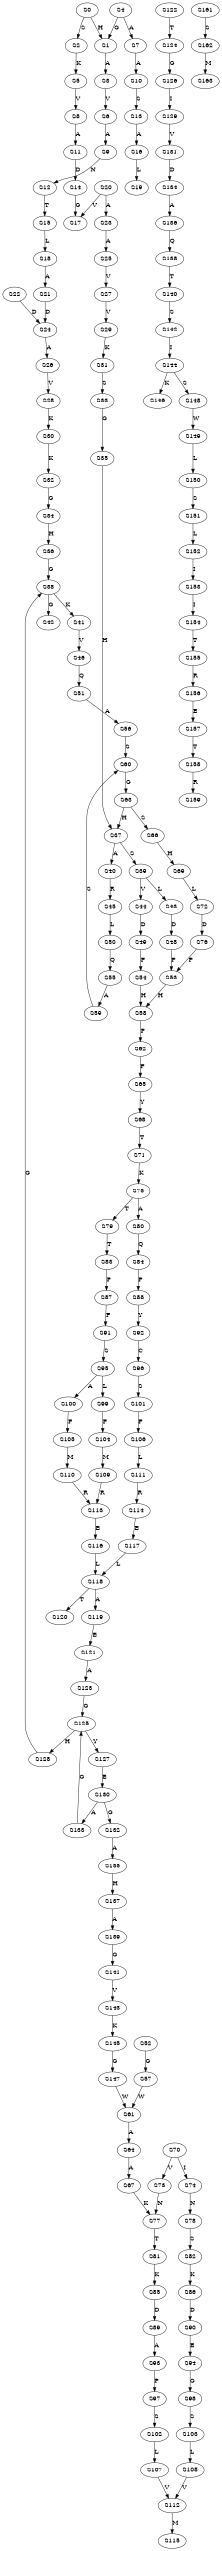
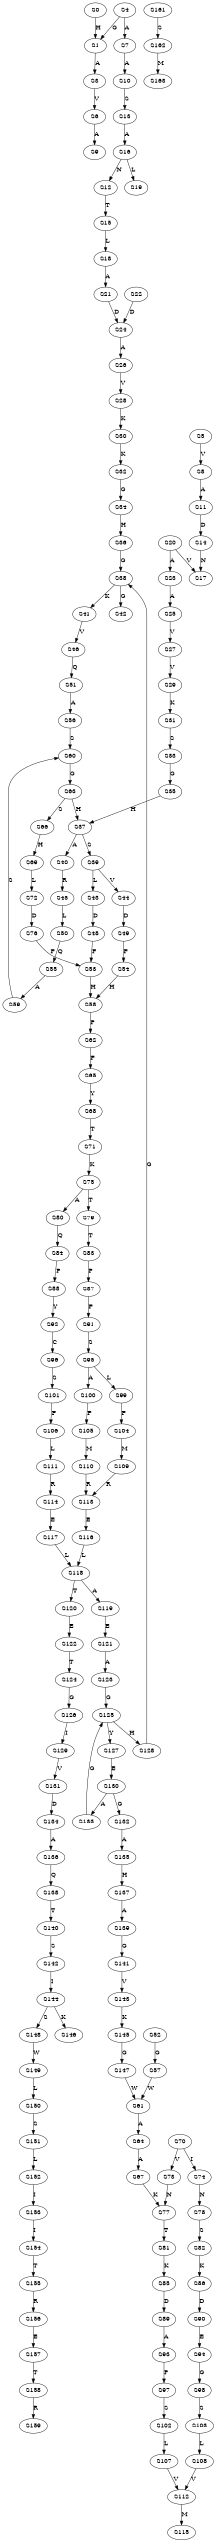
(76, 46) -> none
(81, 174) -> (116, 168)
(78, 206) -> (203, 561)
none -> (69, 1625)
